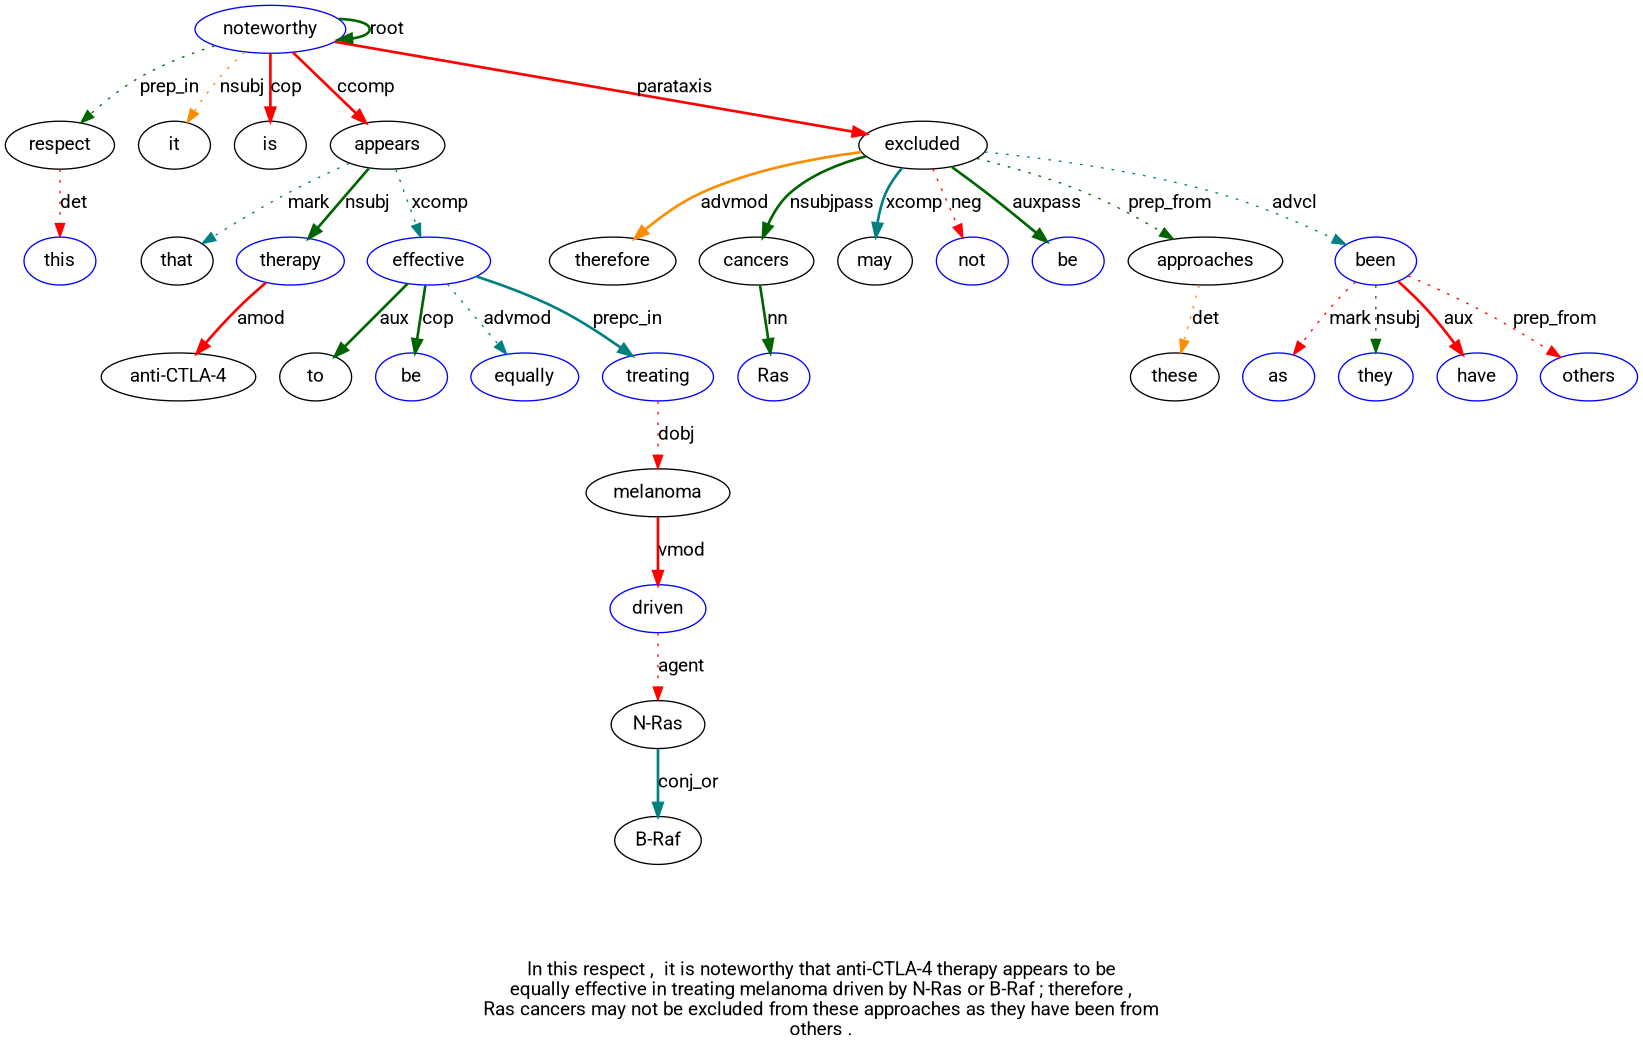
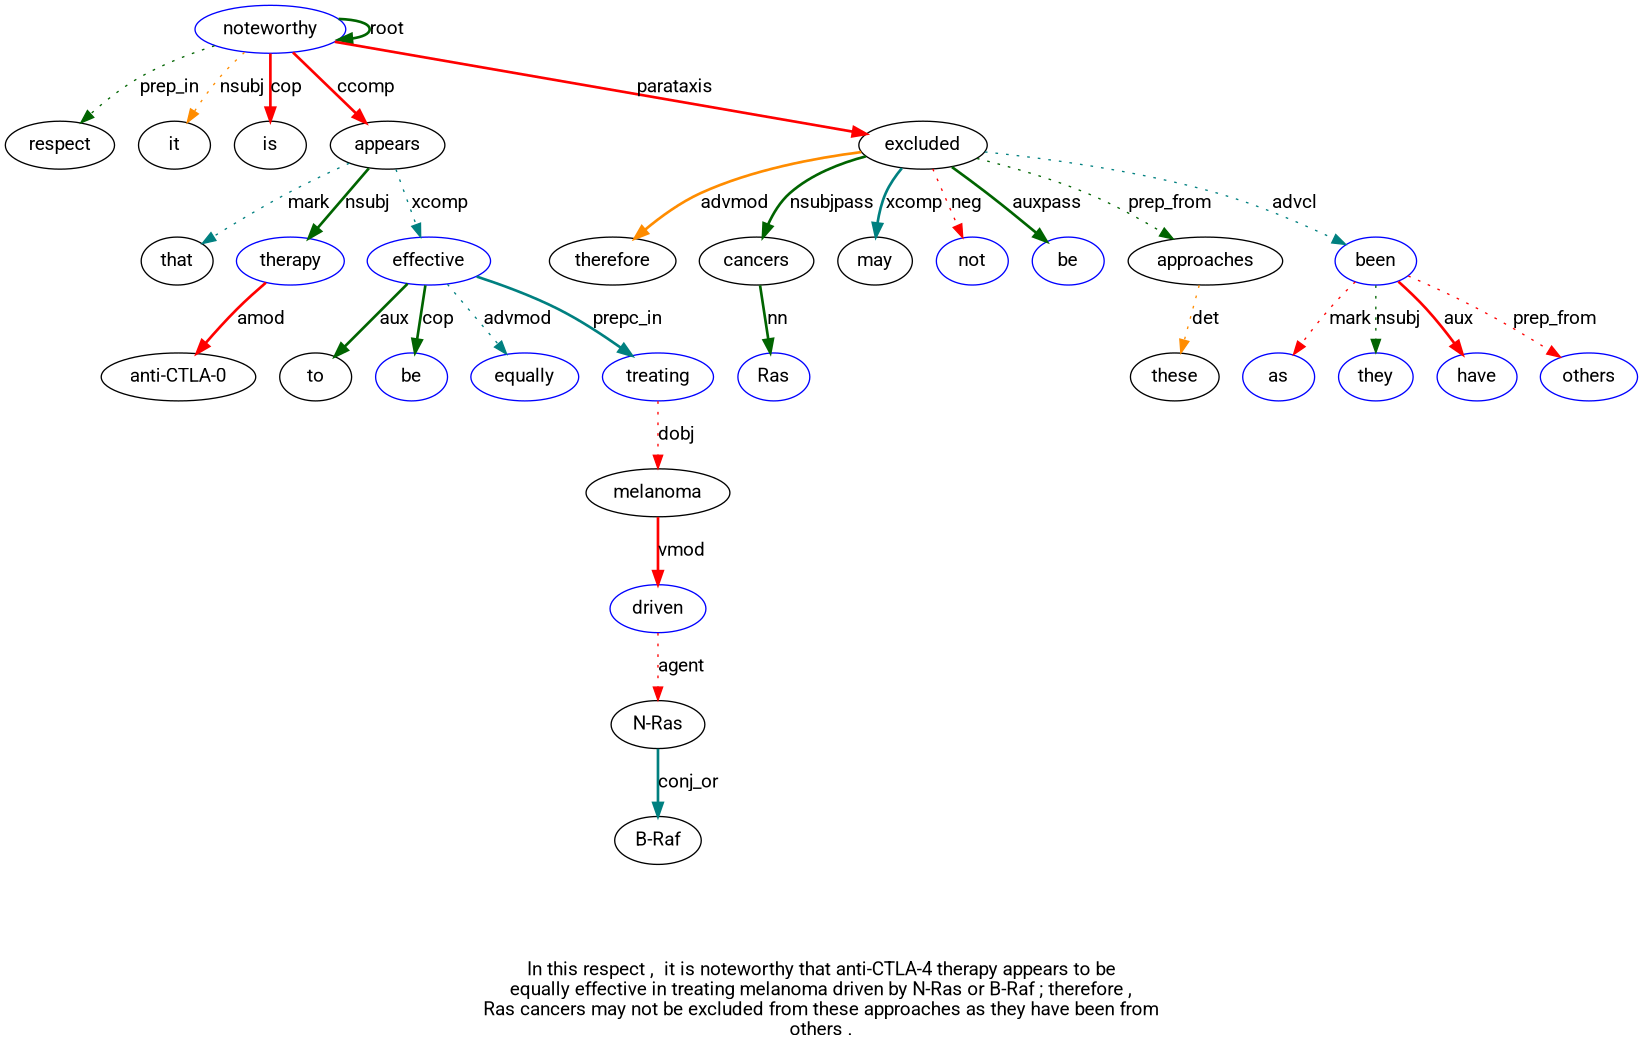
(60, 261) -> none
(178, 377) -> (178, 377)
